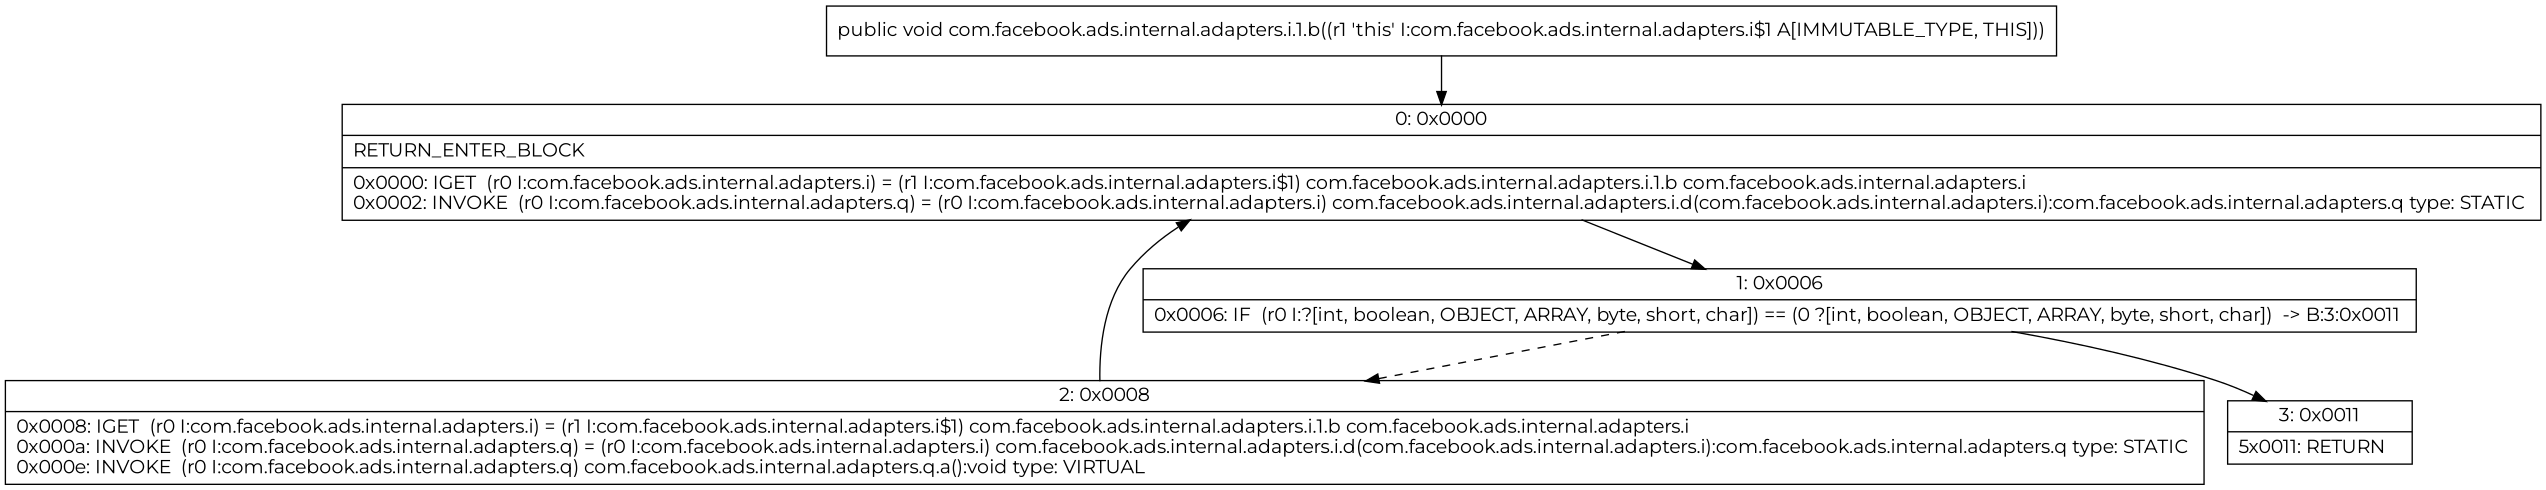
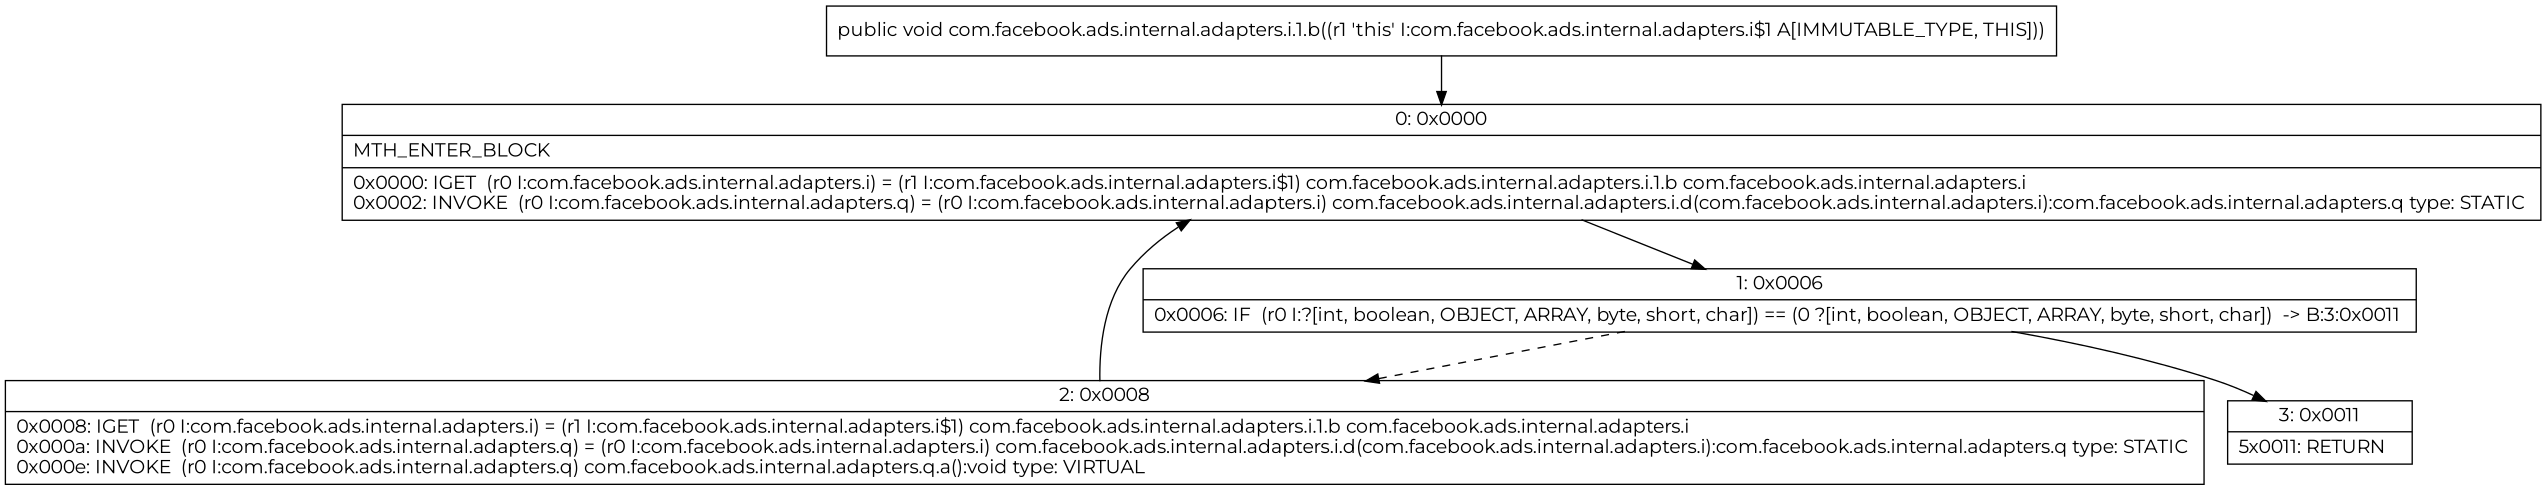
(469, 151) -> (452, 151)
